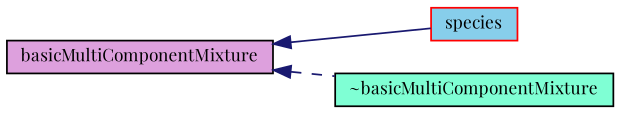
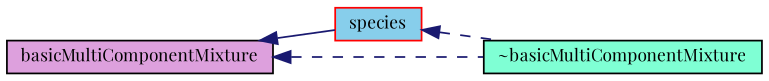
none -> (470, 36)
